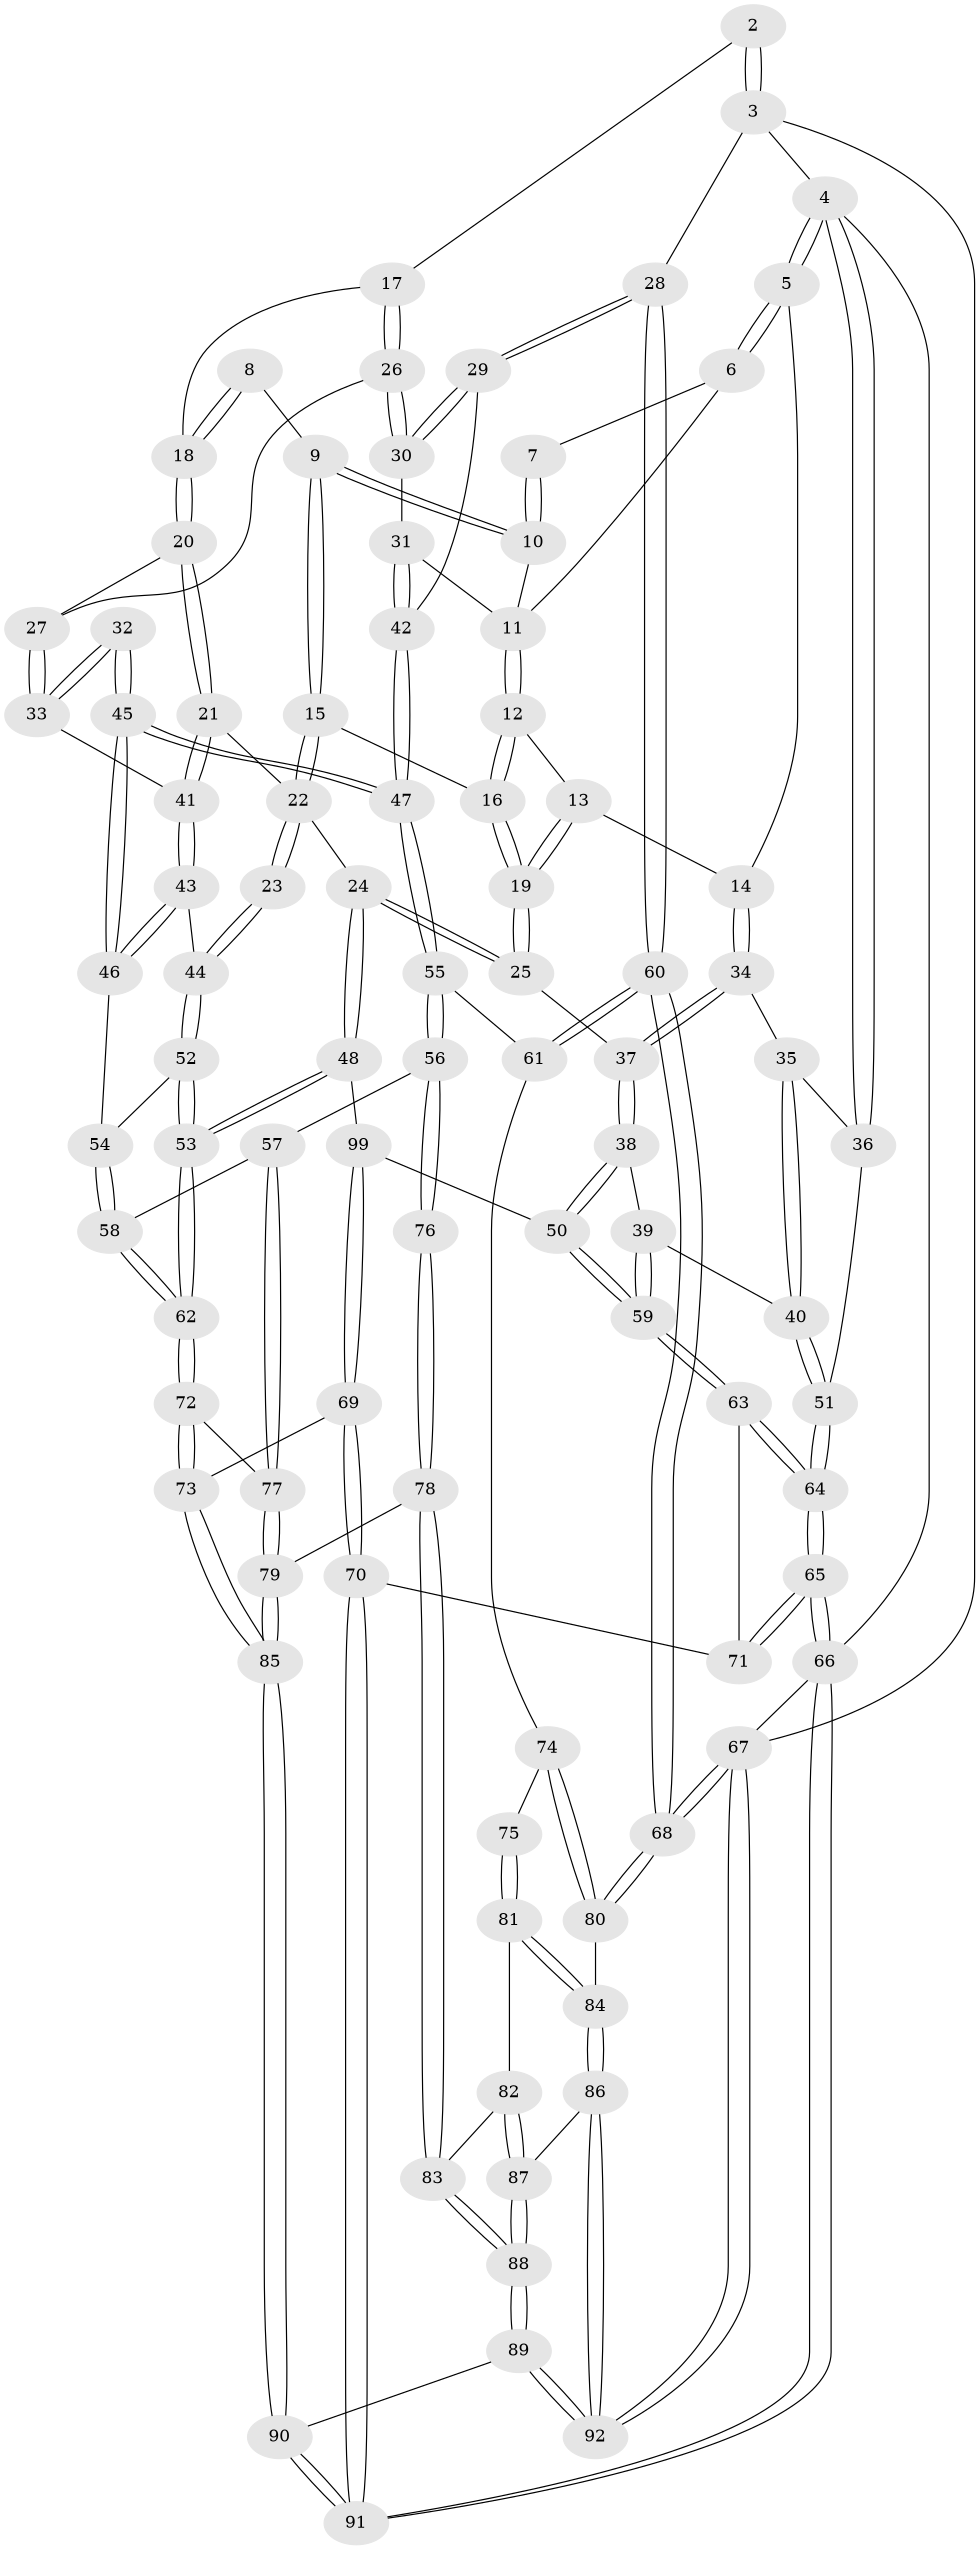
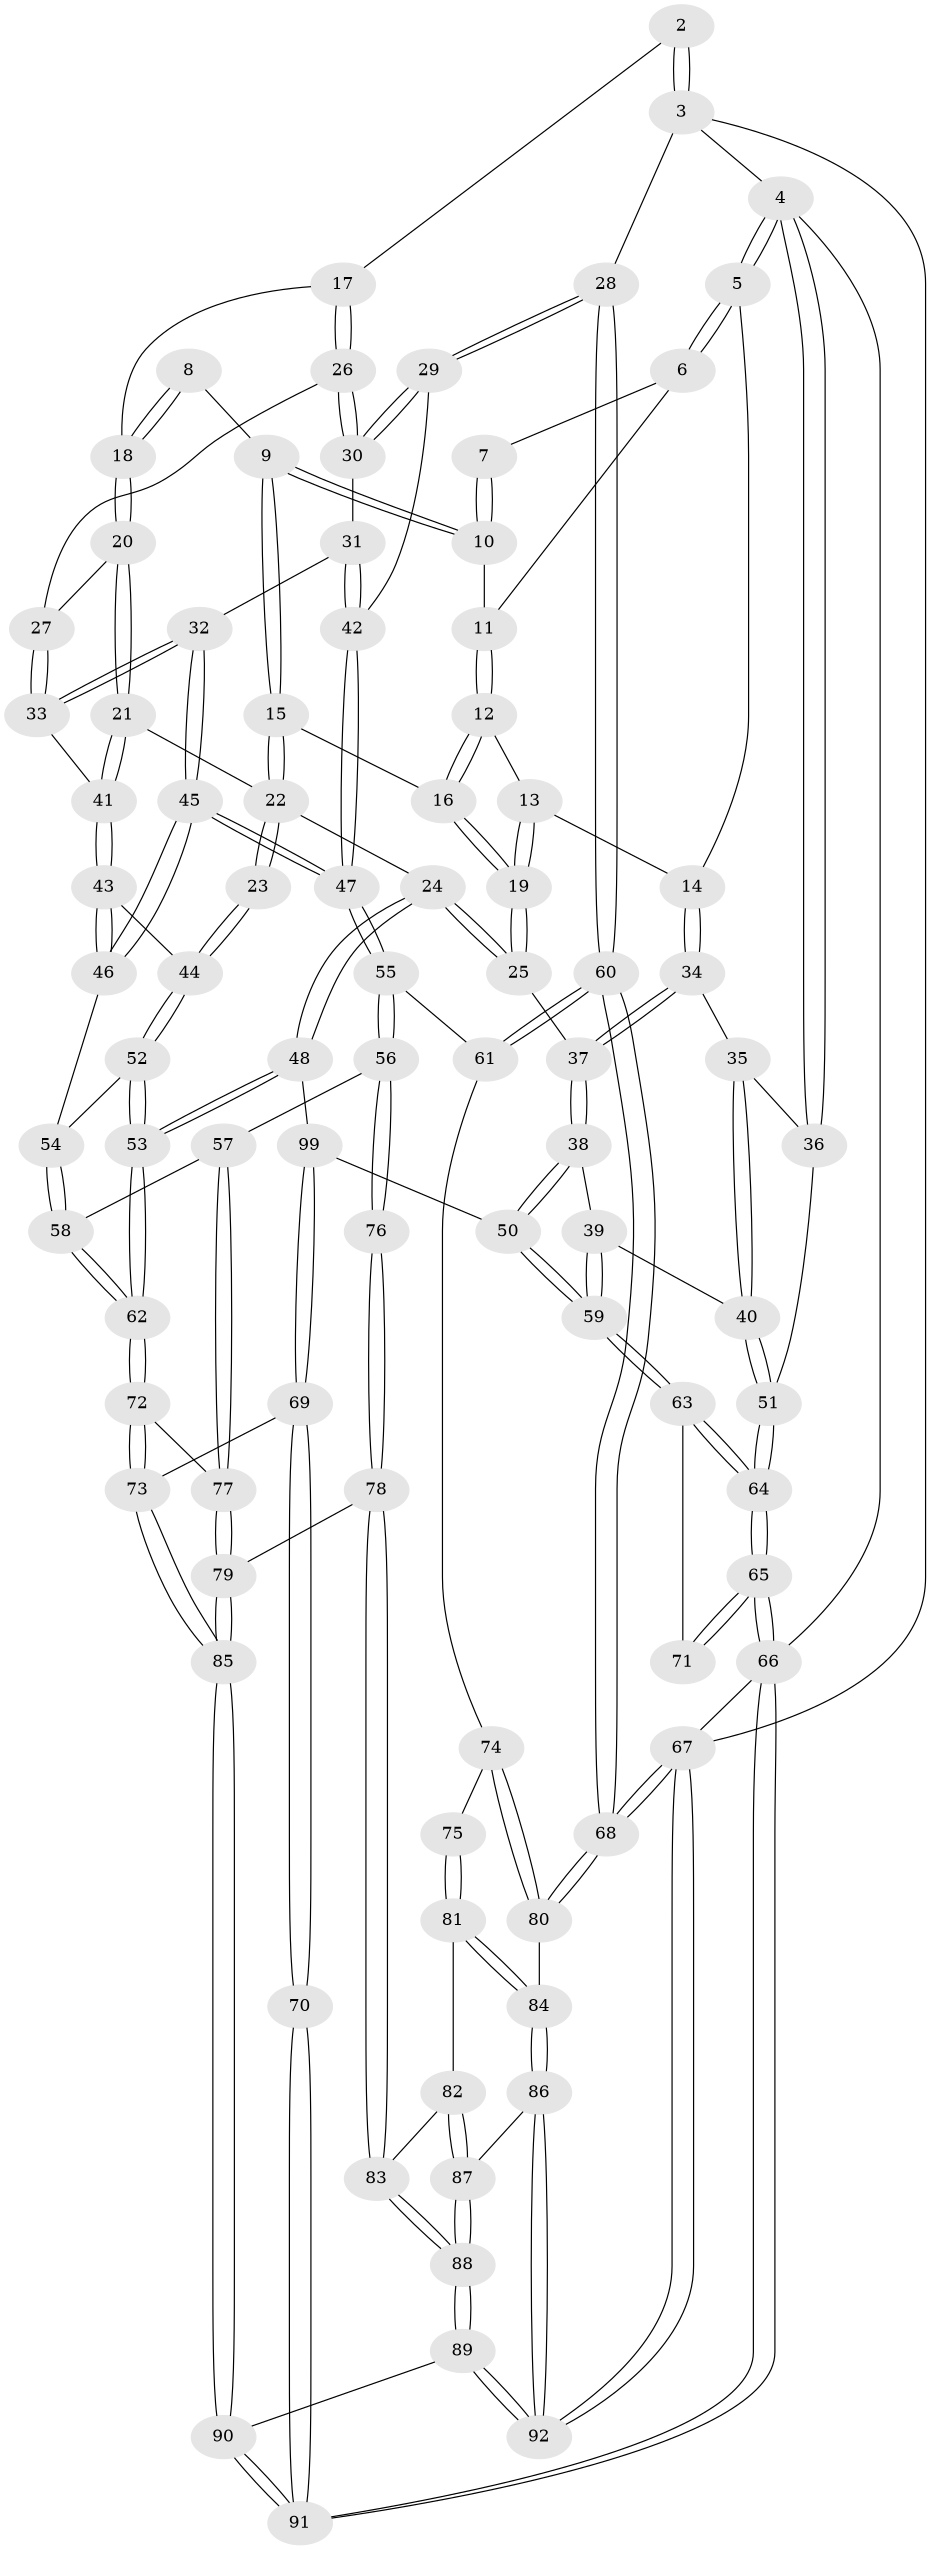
(457, 586) -> (271, 589)
(548, 1619) -> none
